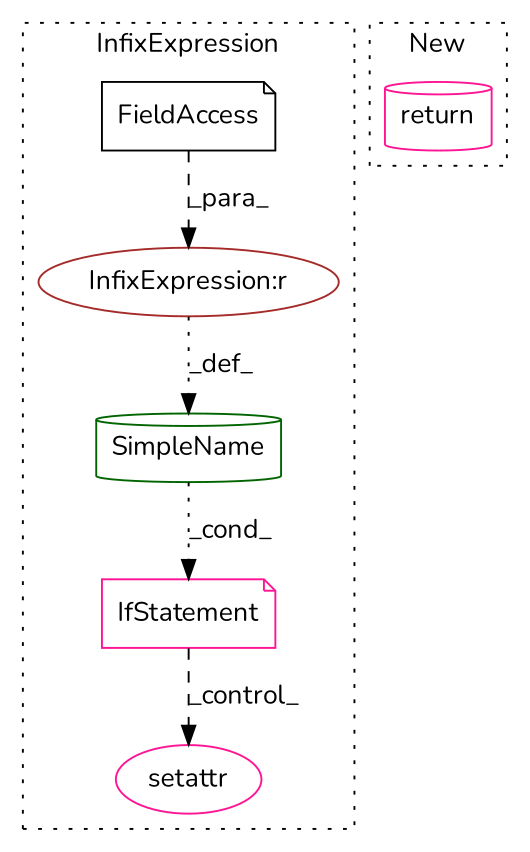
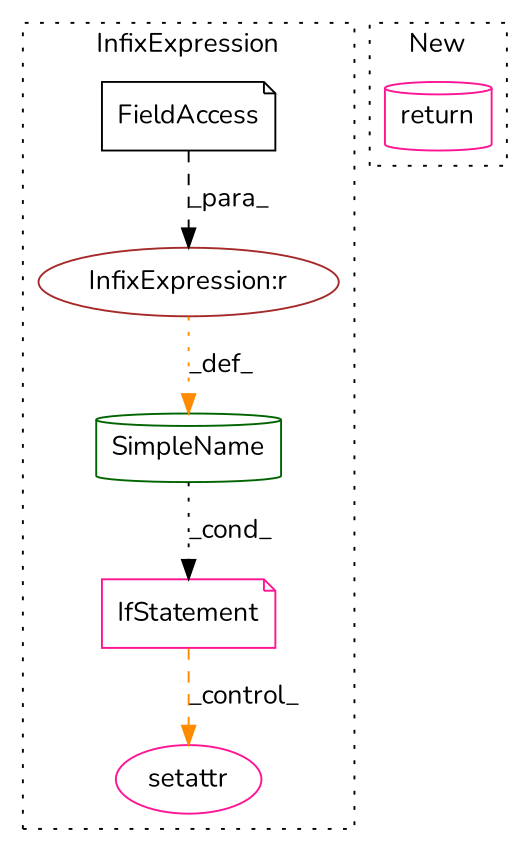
(189, 355) -> (189, 355)
(189, 687) -> (189, 687)
